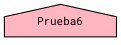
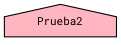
(60, 22) -> (60, 22)
